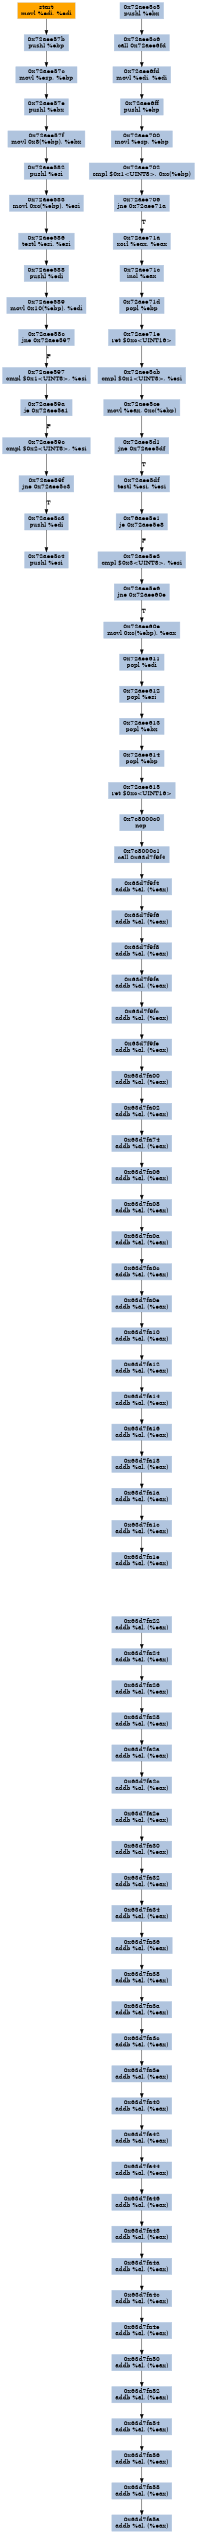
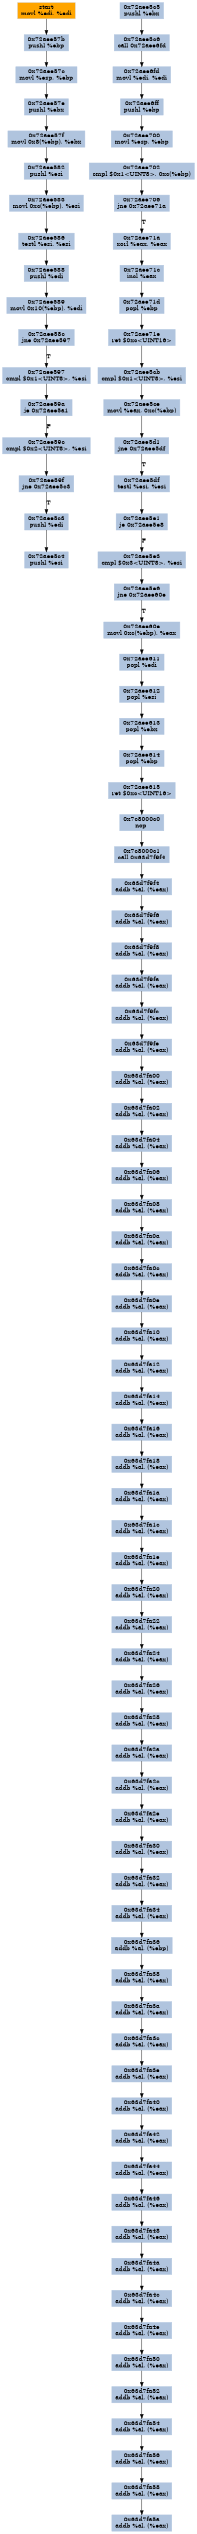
(49, 357) -> (49, 357)
(142, 522) -> (142, 522)
(142, 1143) -> (142, 1143)
none -> (142, 1593)
none -> (142, 1799)
(142, 1946) -> (142, 1946)
